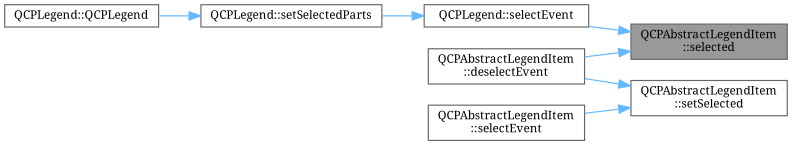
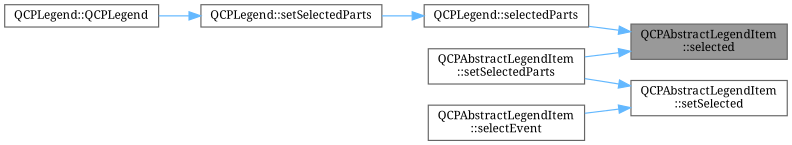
(506, 16) -> (506, 16)
(506, 66) -> (506, 66)
